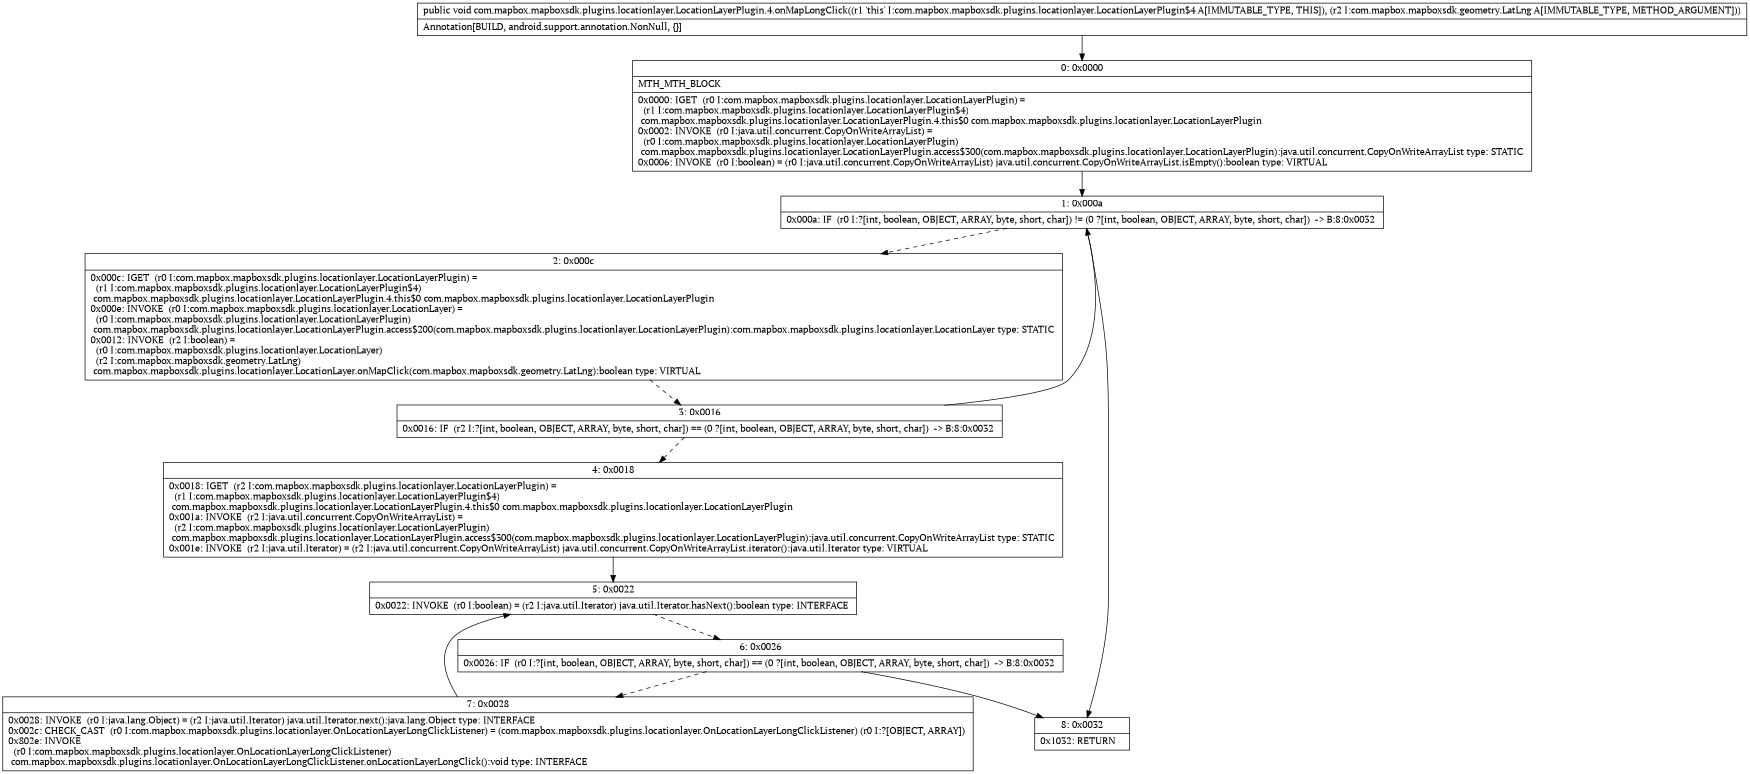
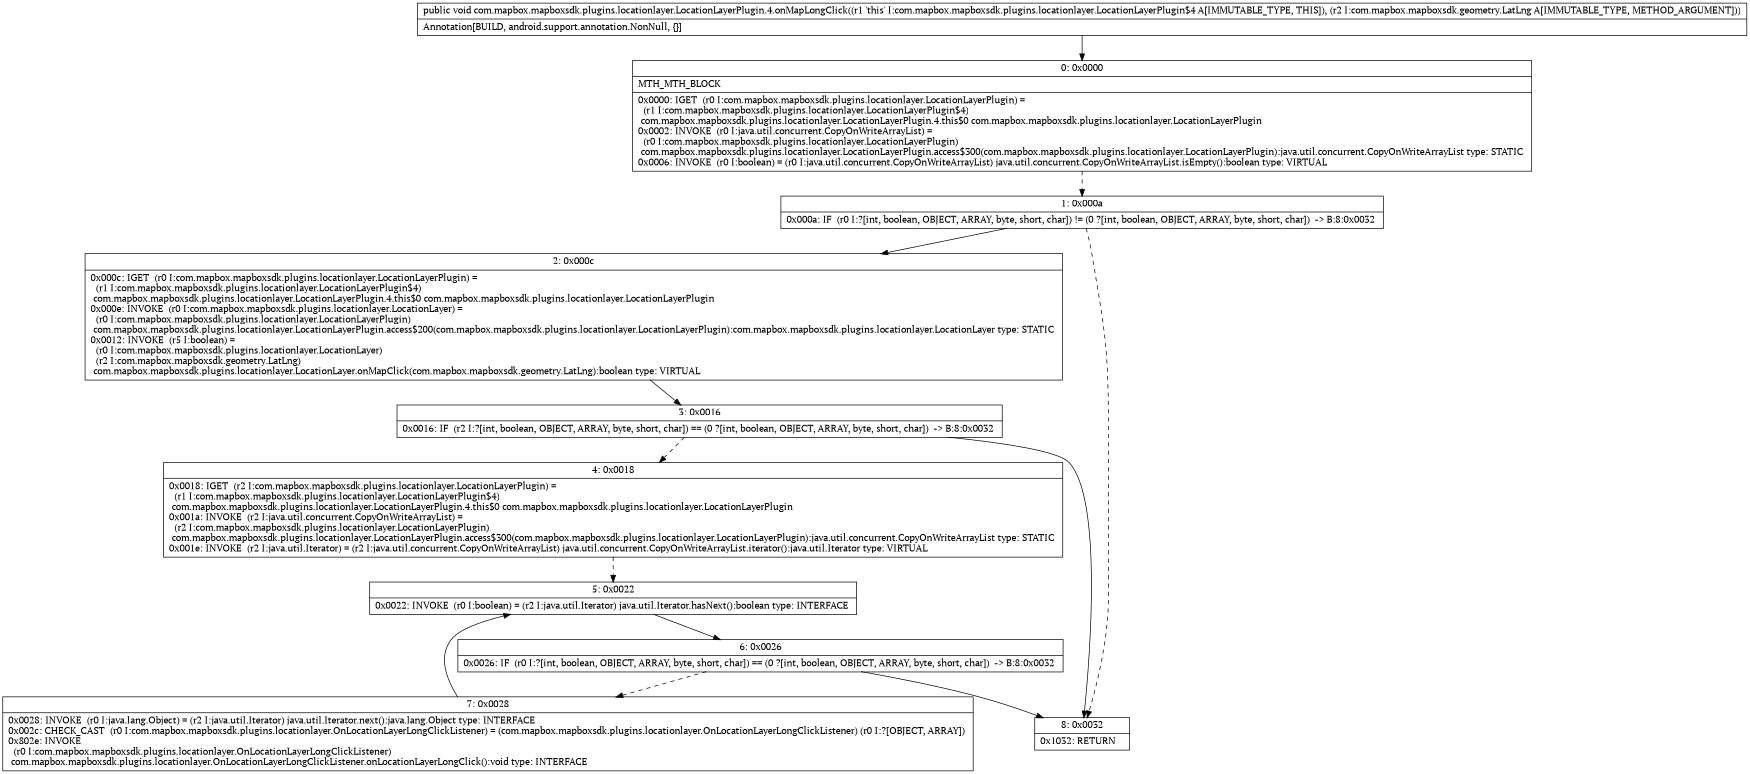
(1082, 180) -> (1082, 180)
(947, 240) -> (947, 240)
(164, 340) -> (164, 340)
(1076, 370) -> (1088, 523)
(663, 390) -> (663, 390)
(1108, 470) -> (1108, 470)
(613, 566) -> (613, 566)
(684, 626) -> (684, 626)
